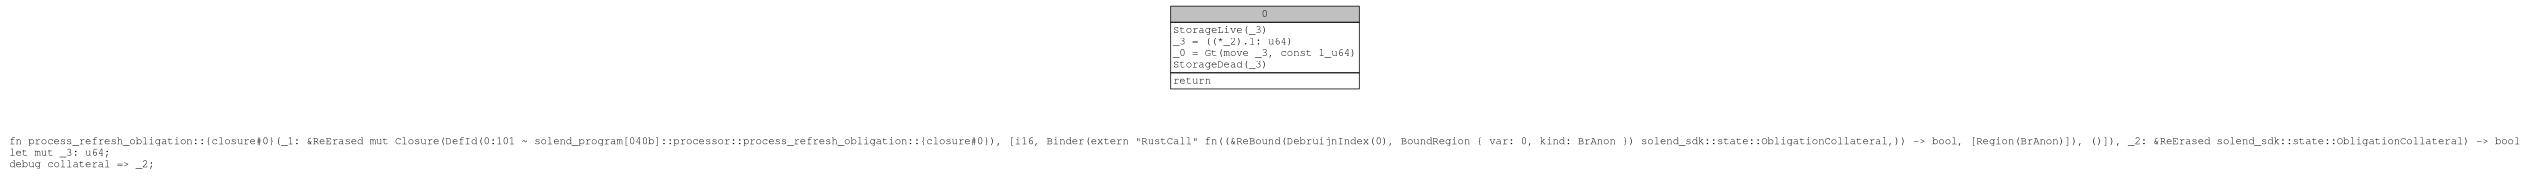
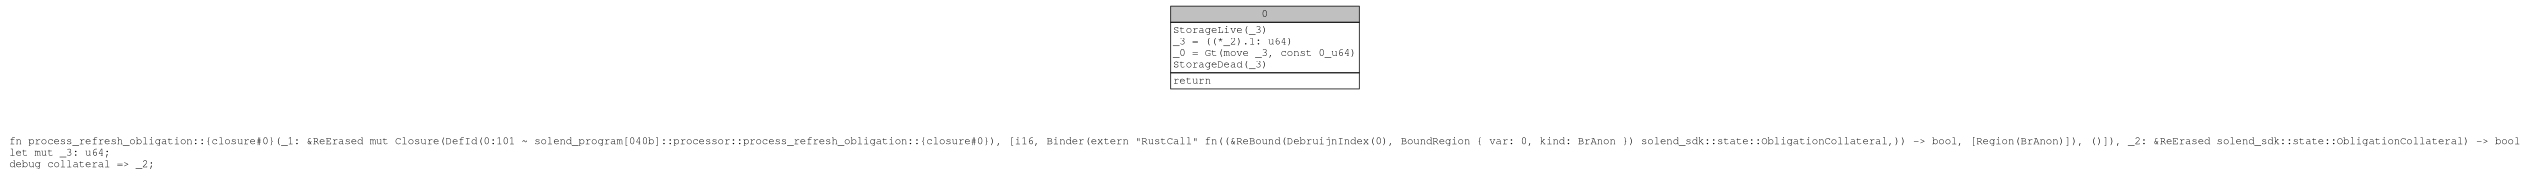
(1265, 53) -> (1265, 53)
